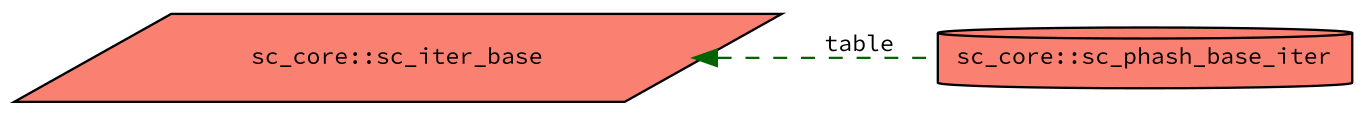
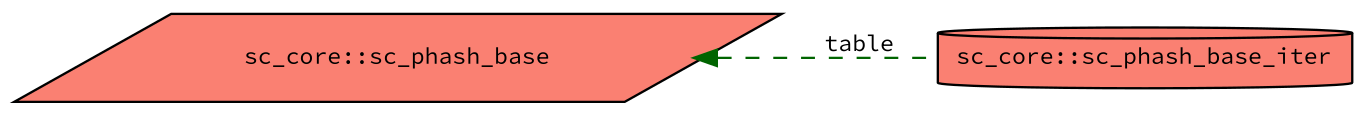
(398, 58) -> (398, 58)
